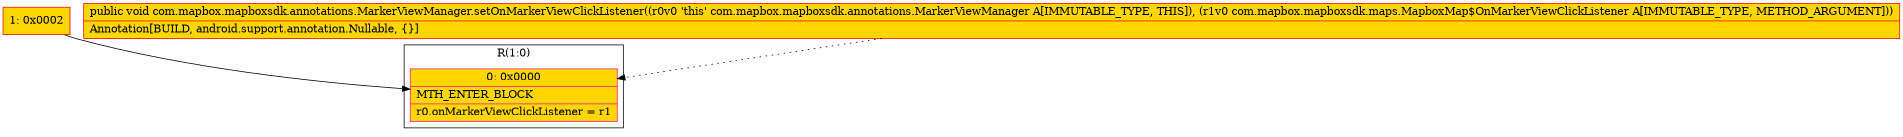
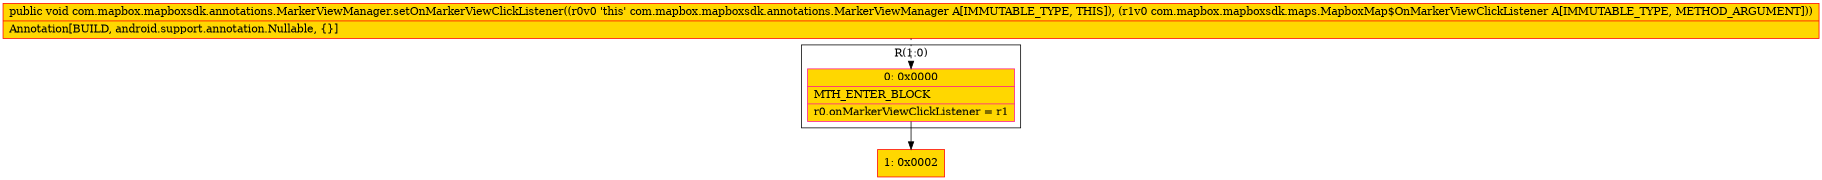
(232, 70) -> (911, 133)
